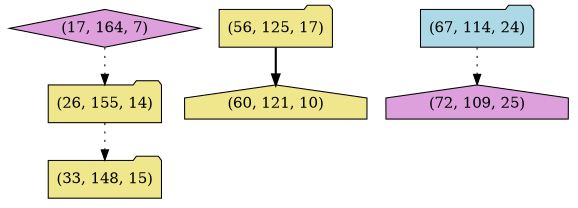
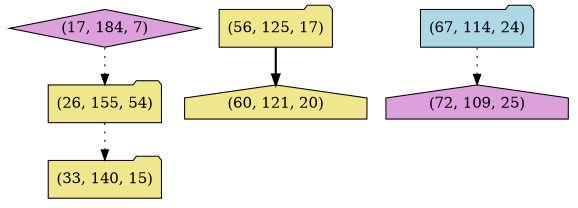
(105, 28) -> (105, 28)
(105, 104) -> (105, 104)
(276, 104) -> (276, 104)
(105, 179) -> (105, 179)
